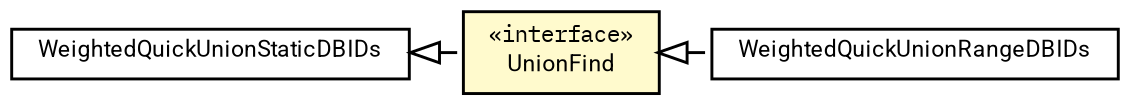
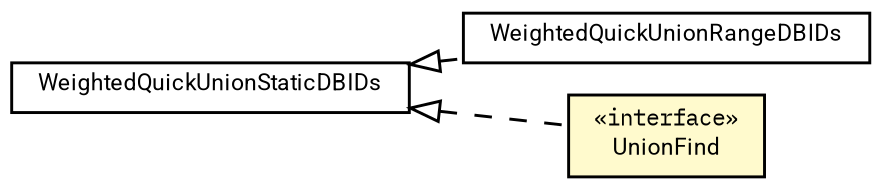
(699, 53) -> (451, 60)
